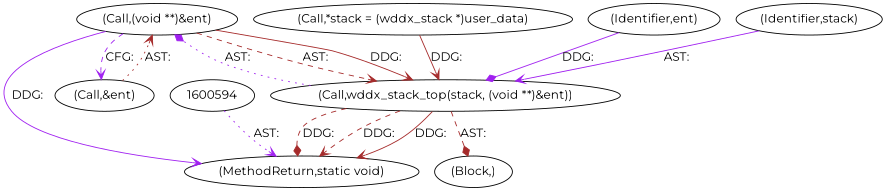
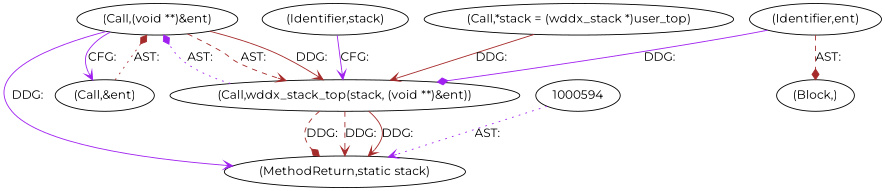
(413, 19) -> (579, 19)
(107, 49) -> (90, 48)
(679, 57) -> (357, 57)
(138, 64) -> (128, 62)
(212, 96) -> (578, 96)
(458, 129) -> (816, 52)
(302, 172) -> (345, 172)
